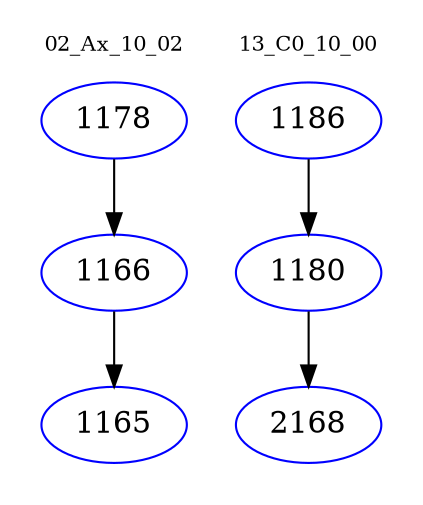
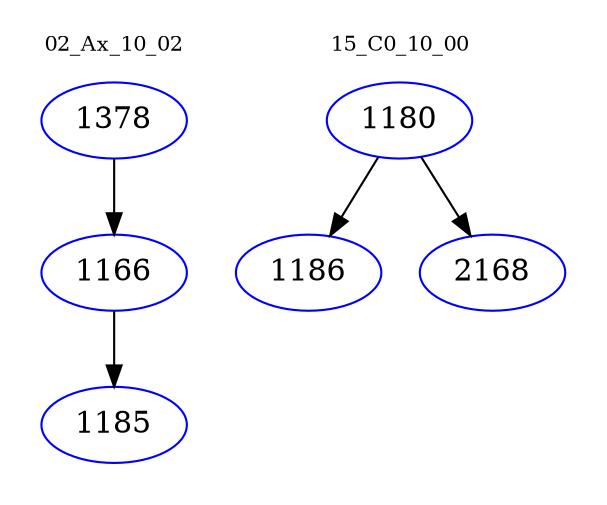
(309, 45) -> (401, 45)
(114, 120) -> (114, 120)
(309, 186) -> (360, 187)
(114, 425) -> (114, 425)
